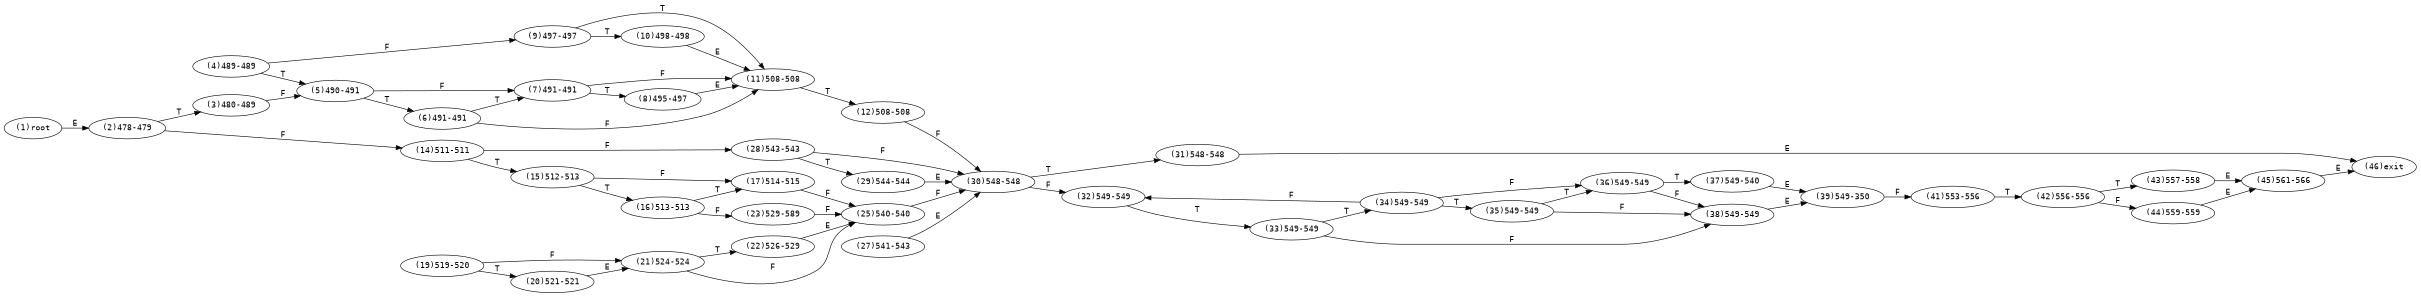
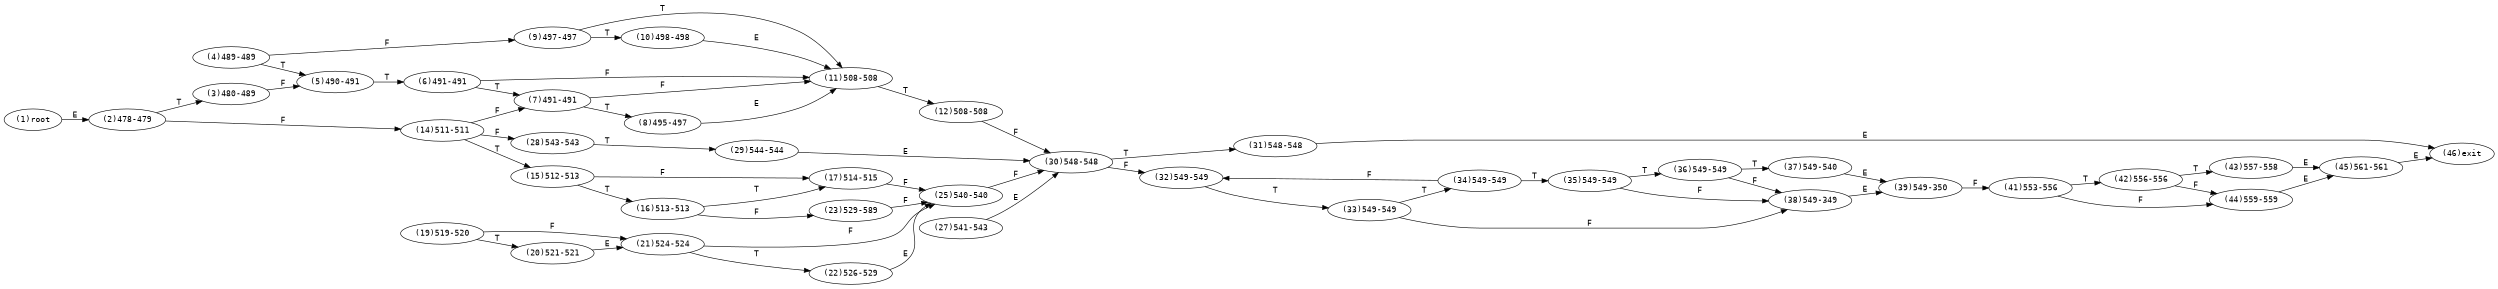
(441, 91) -> (495, 116)
(886, 160) -> none
(2283, 181) -> (2361, 168)
(1507, 191) -> none
none -> (2132, 207)
(1732, 215) -> (1810, 201)
